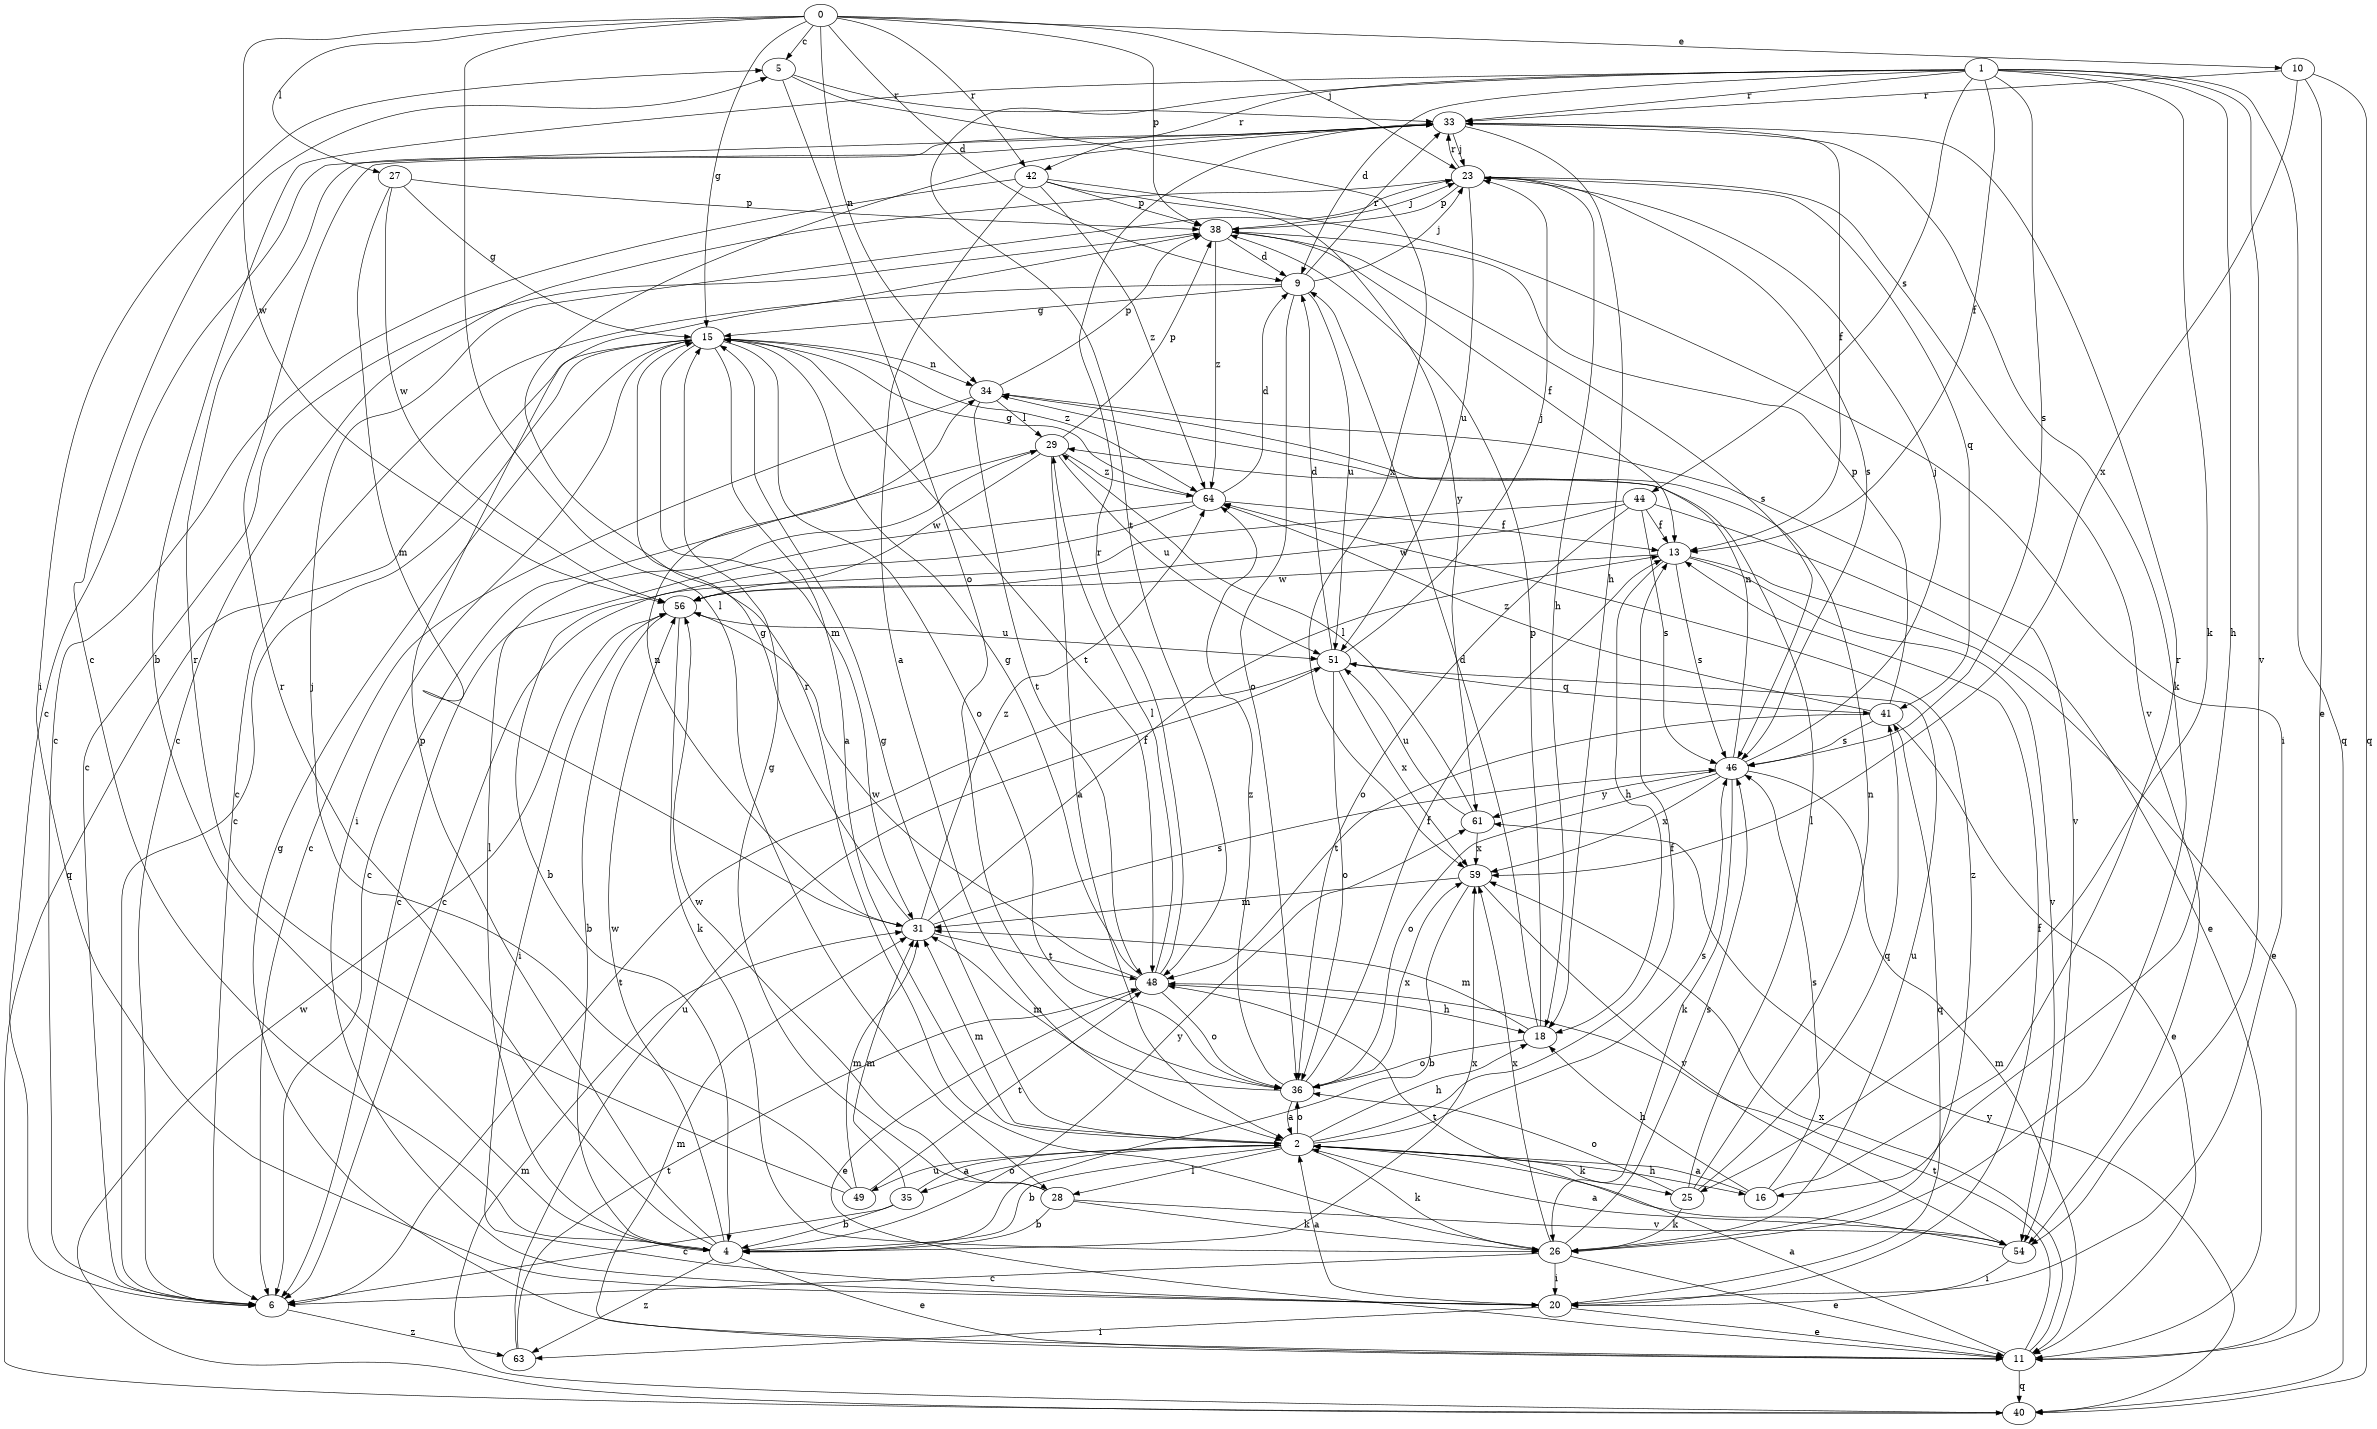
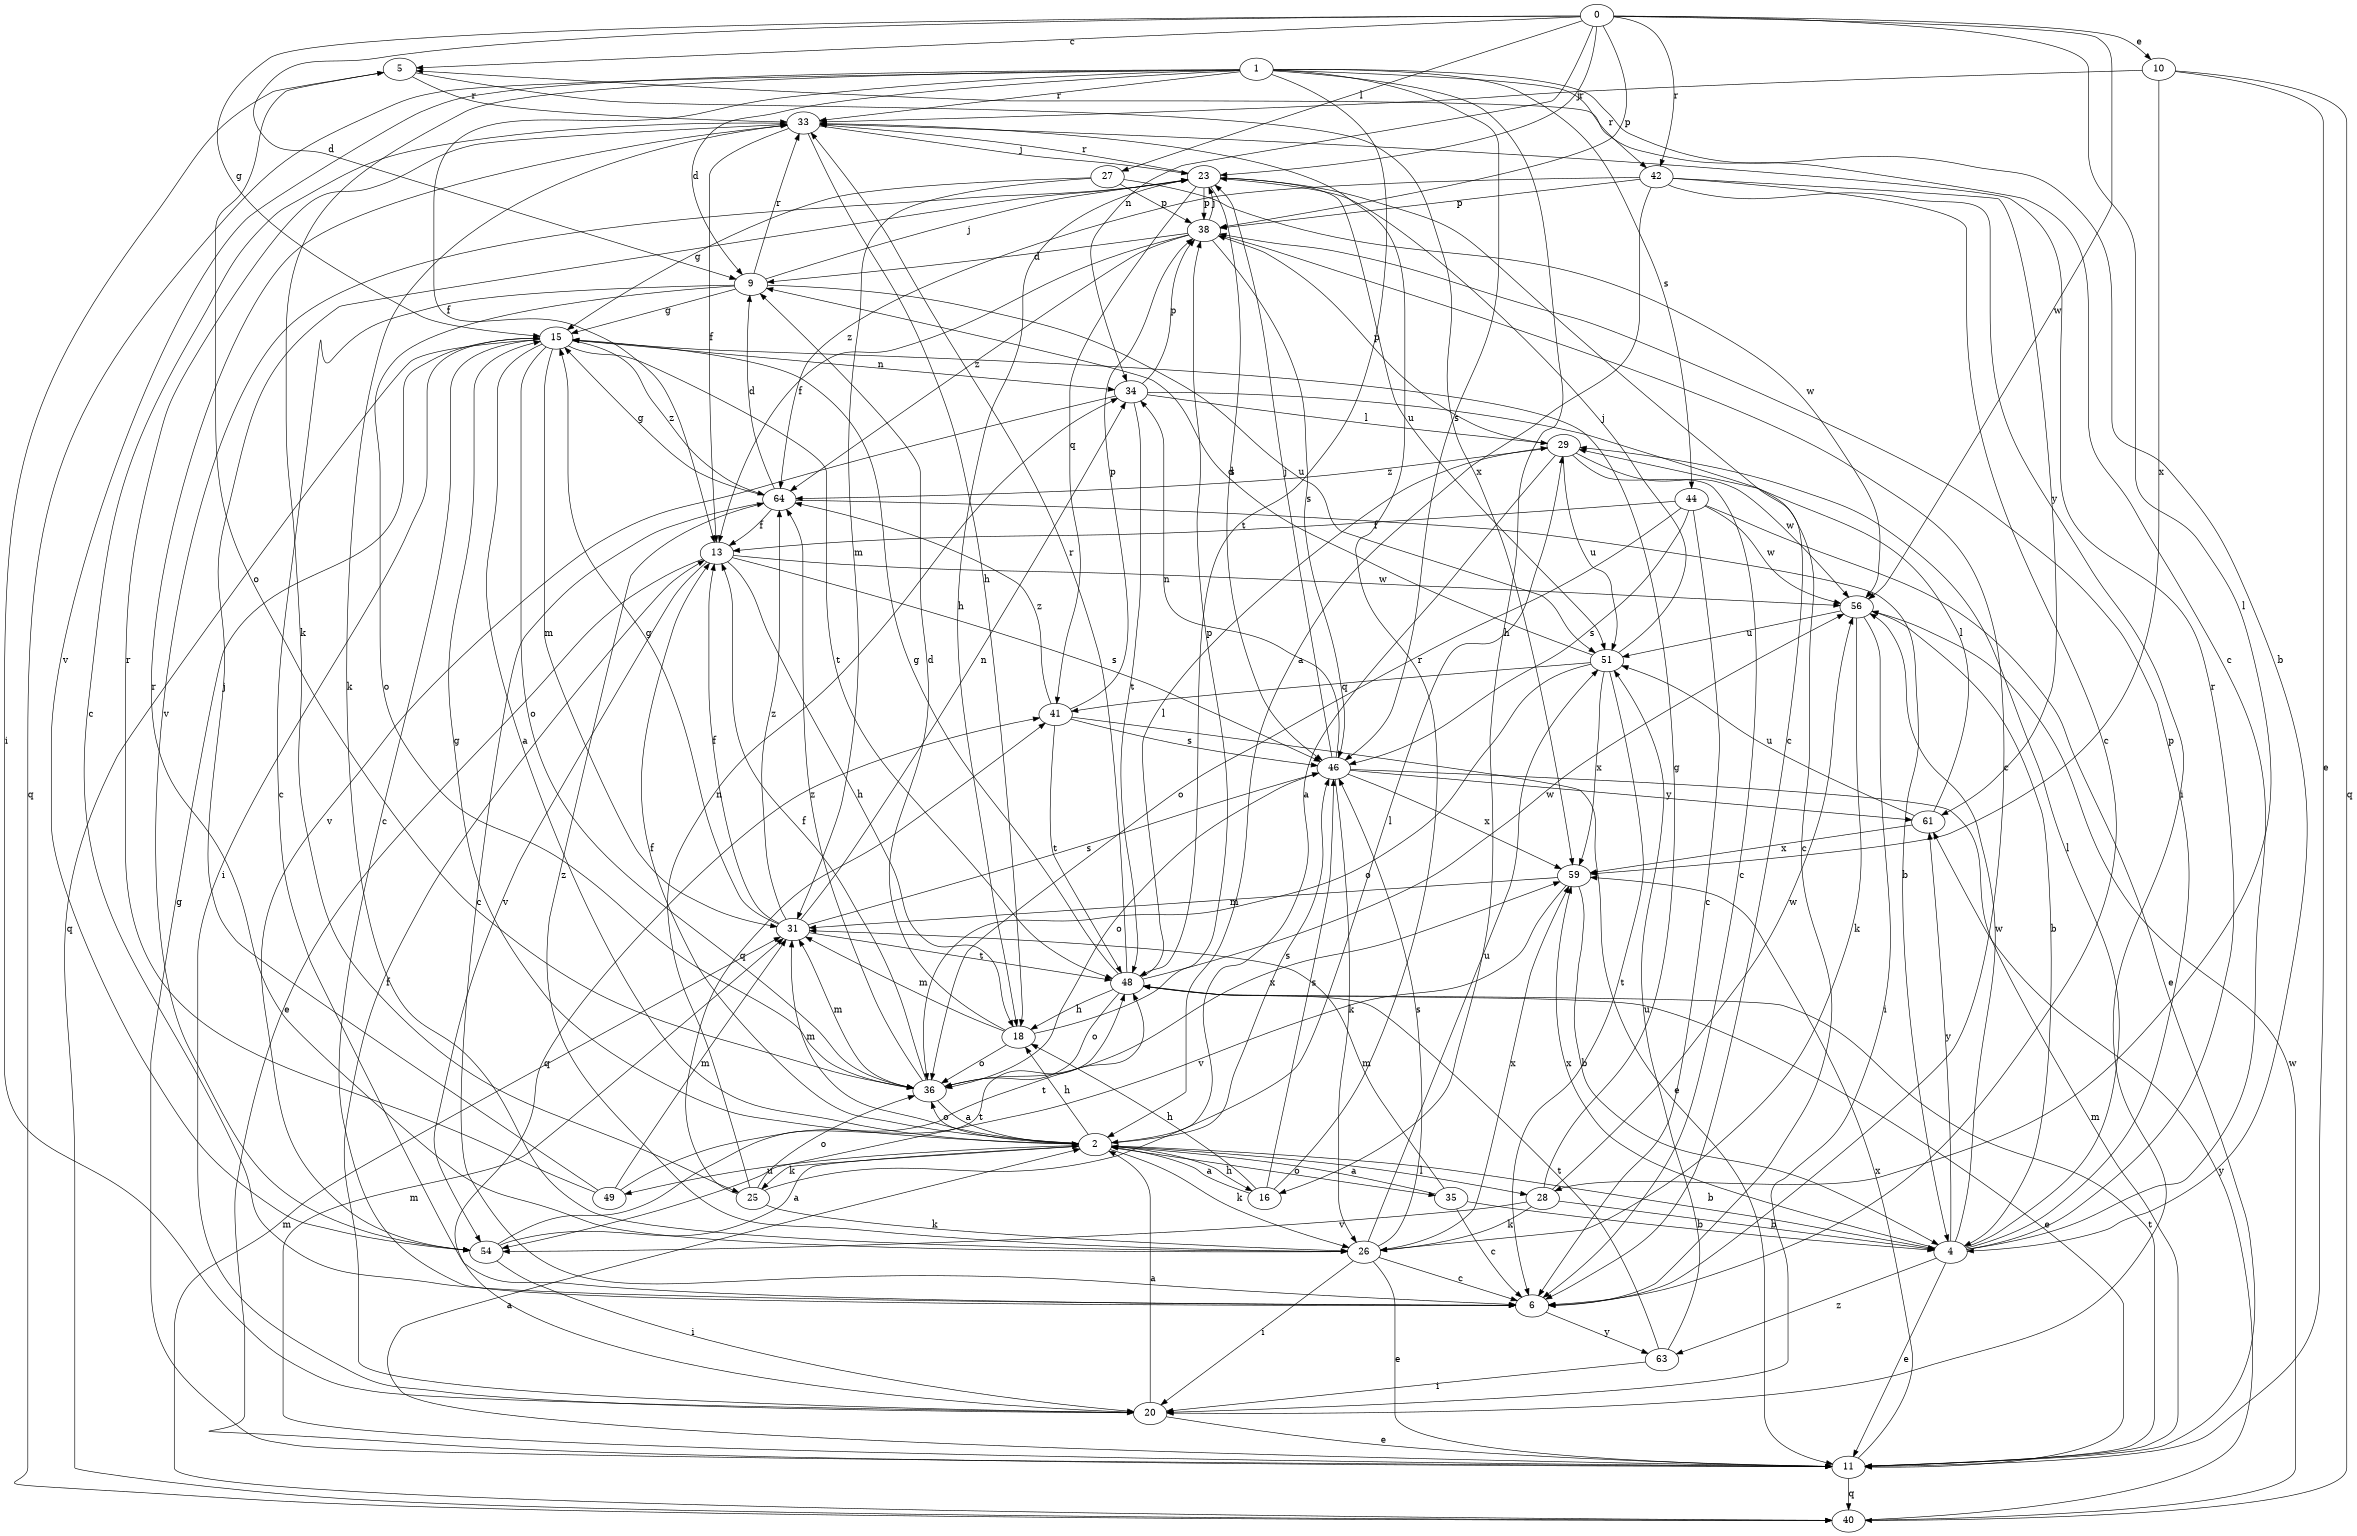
(413, 1333) -> (1607, 1333)
(1040, 1333) -> (1409, 1386)
